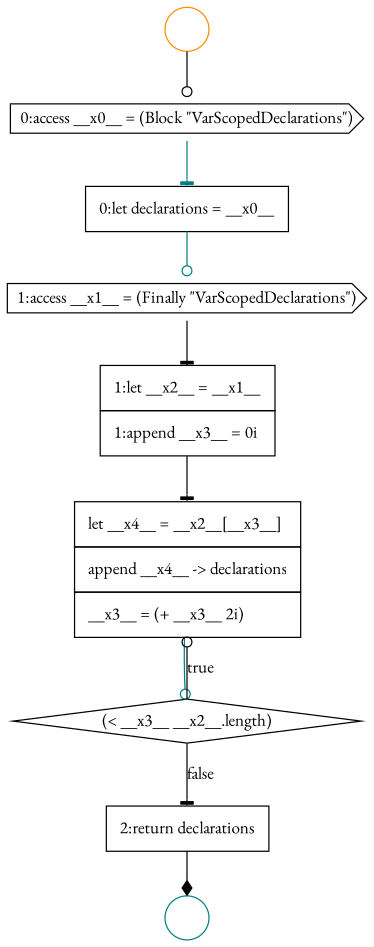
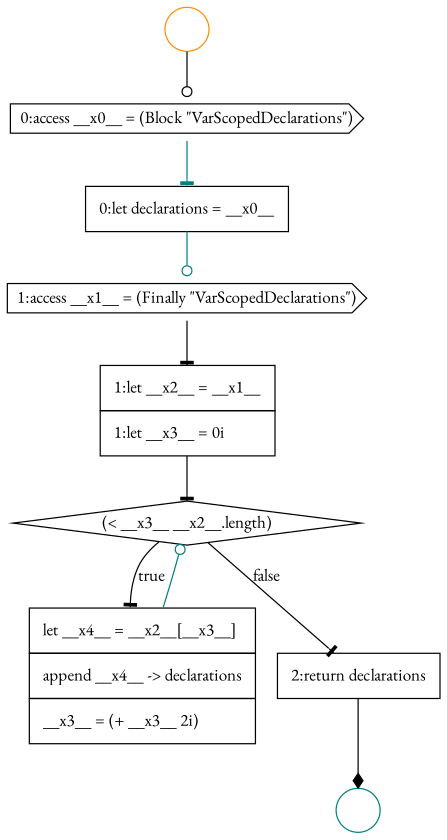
(186, 433) -> (169, 433)
(187, 475) -> (187, 475)
(187, 673) -> (138, 568)
